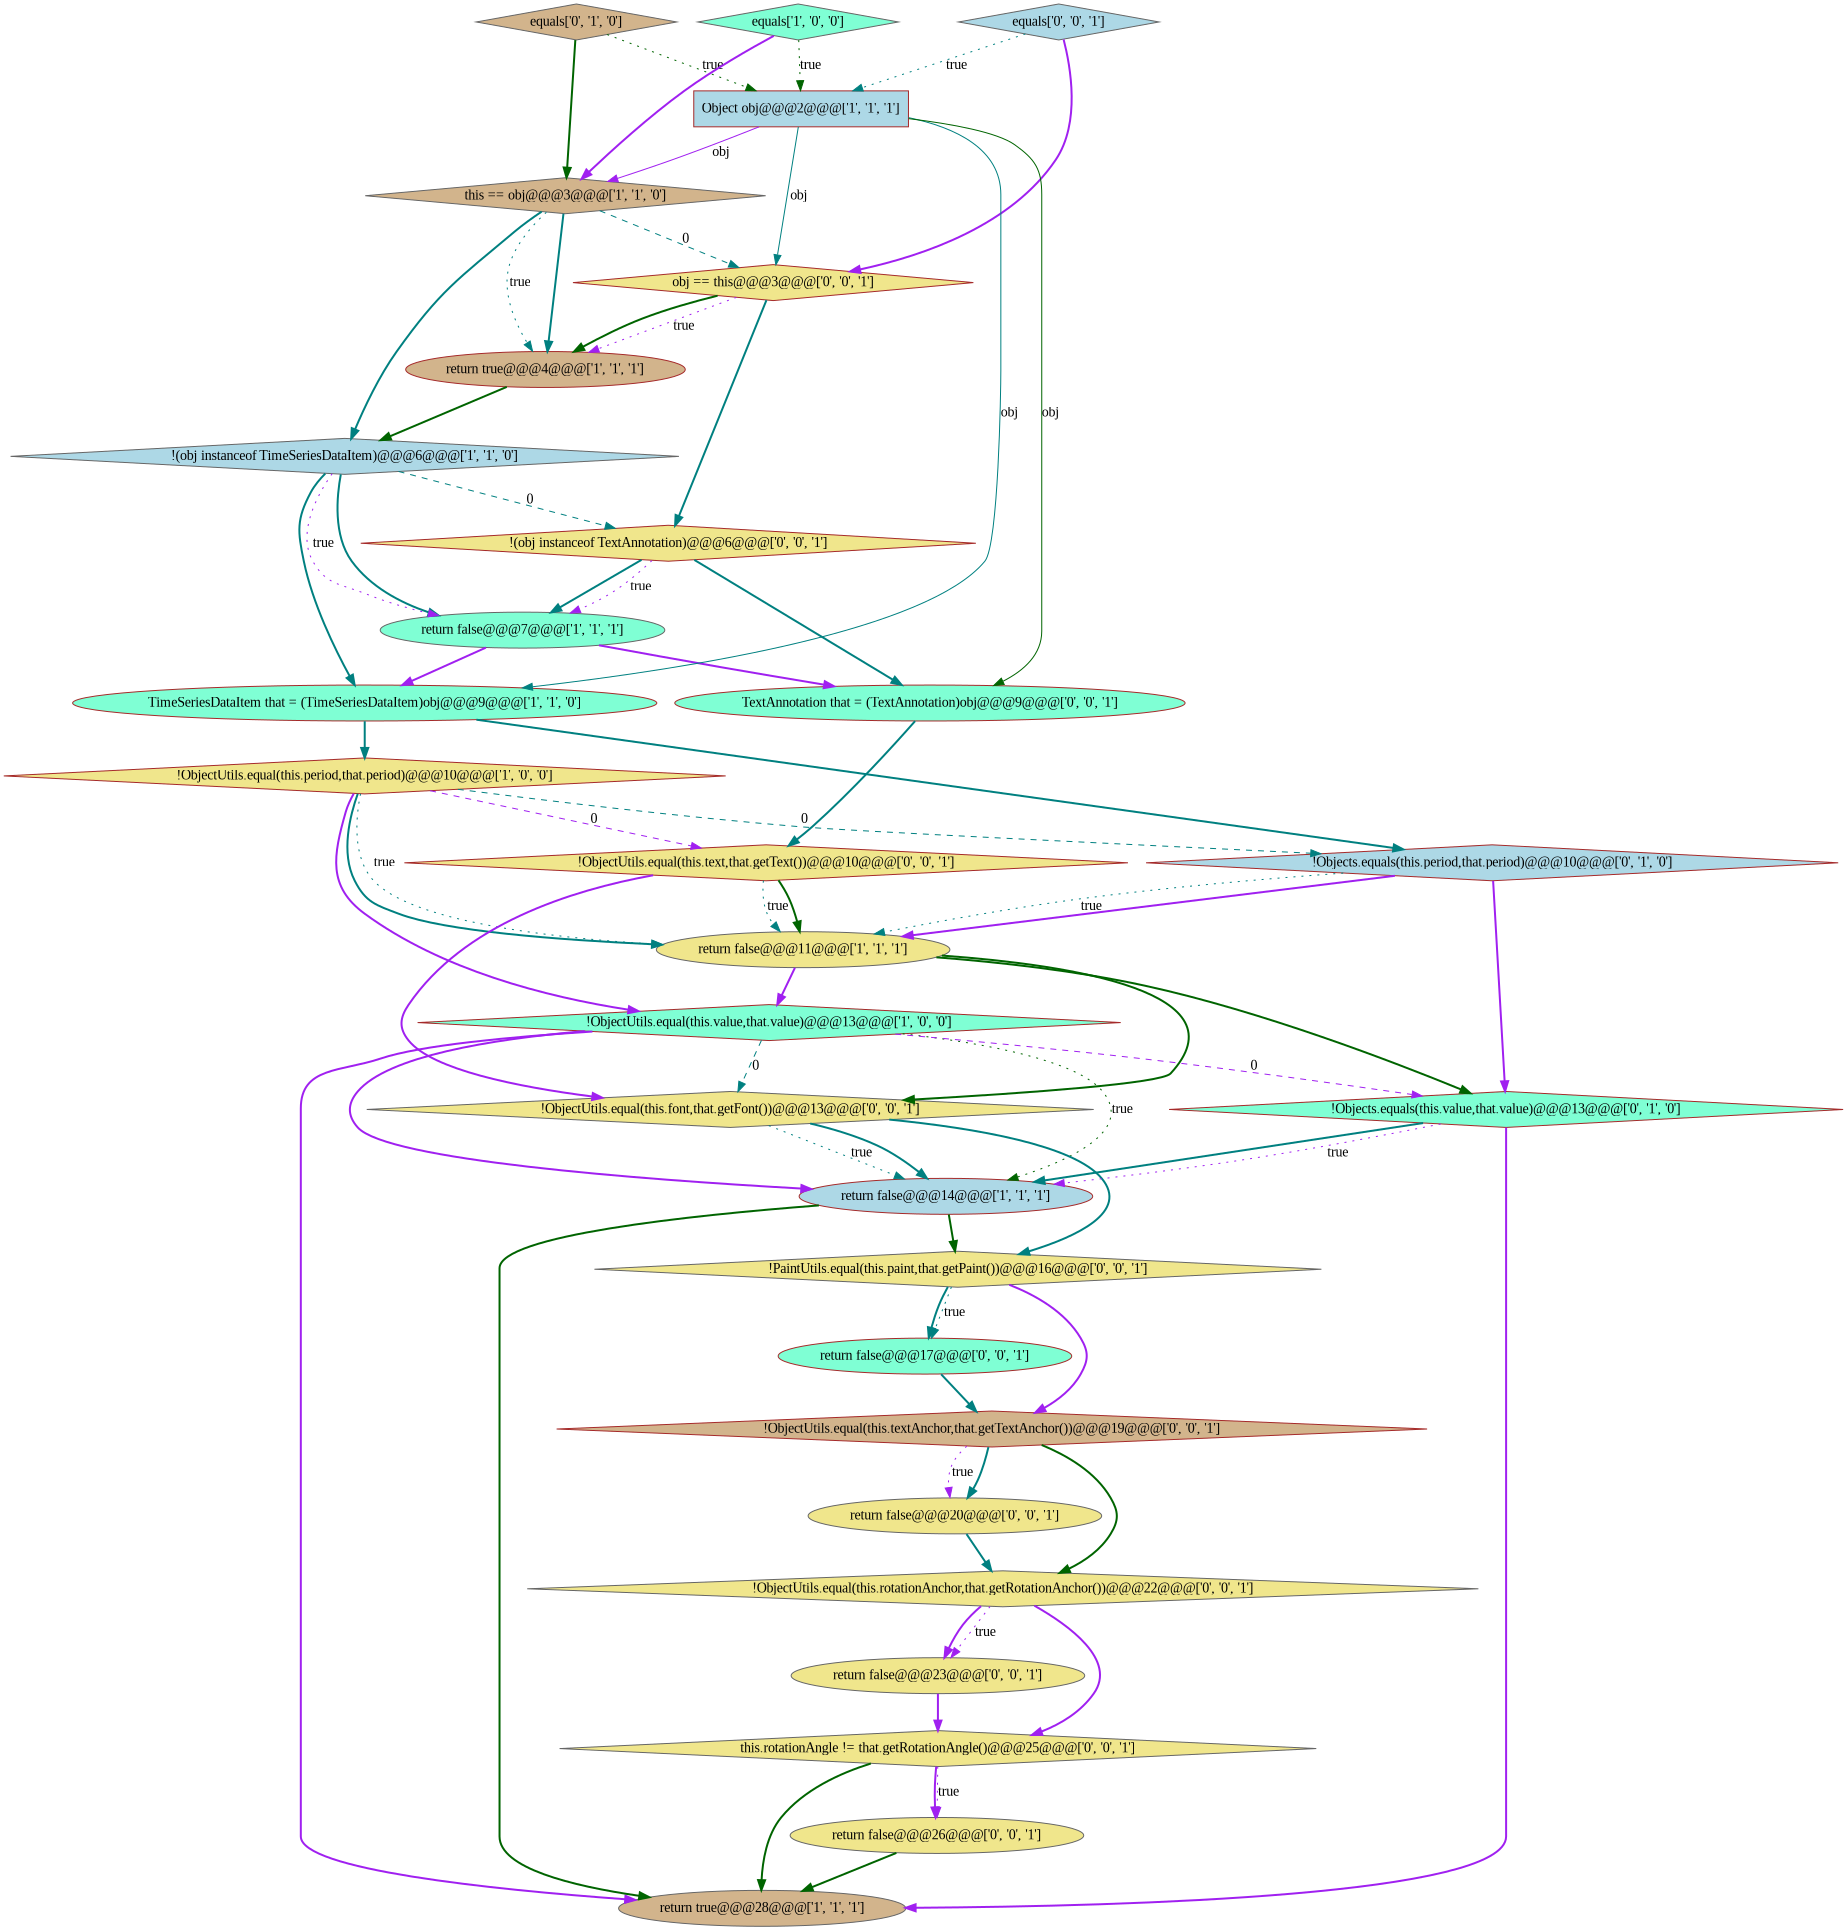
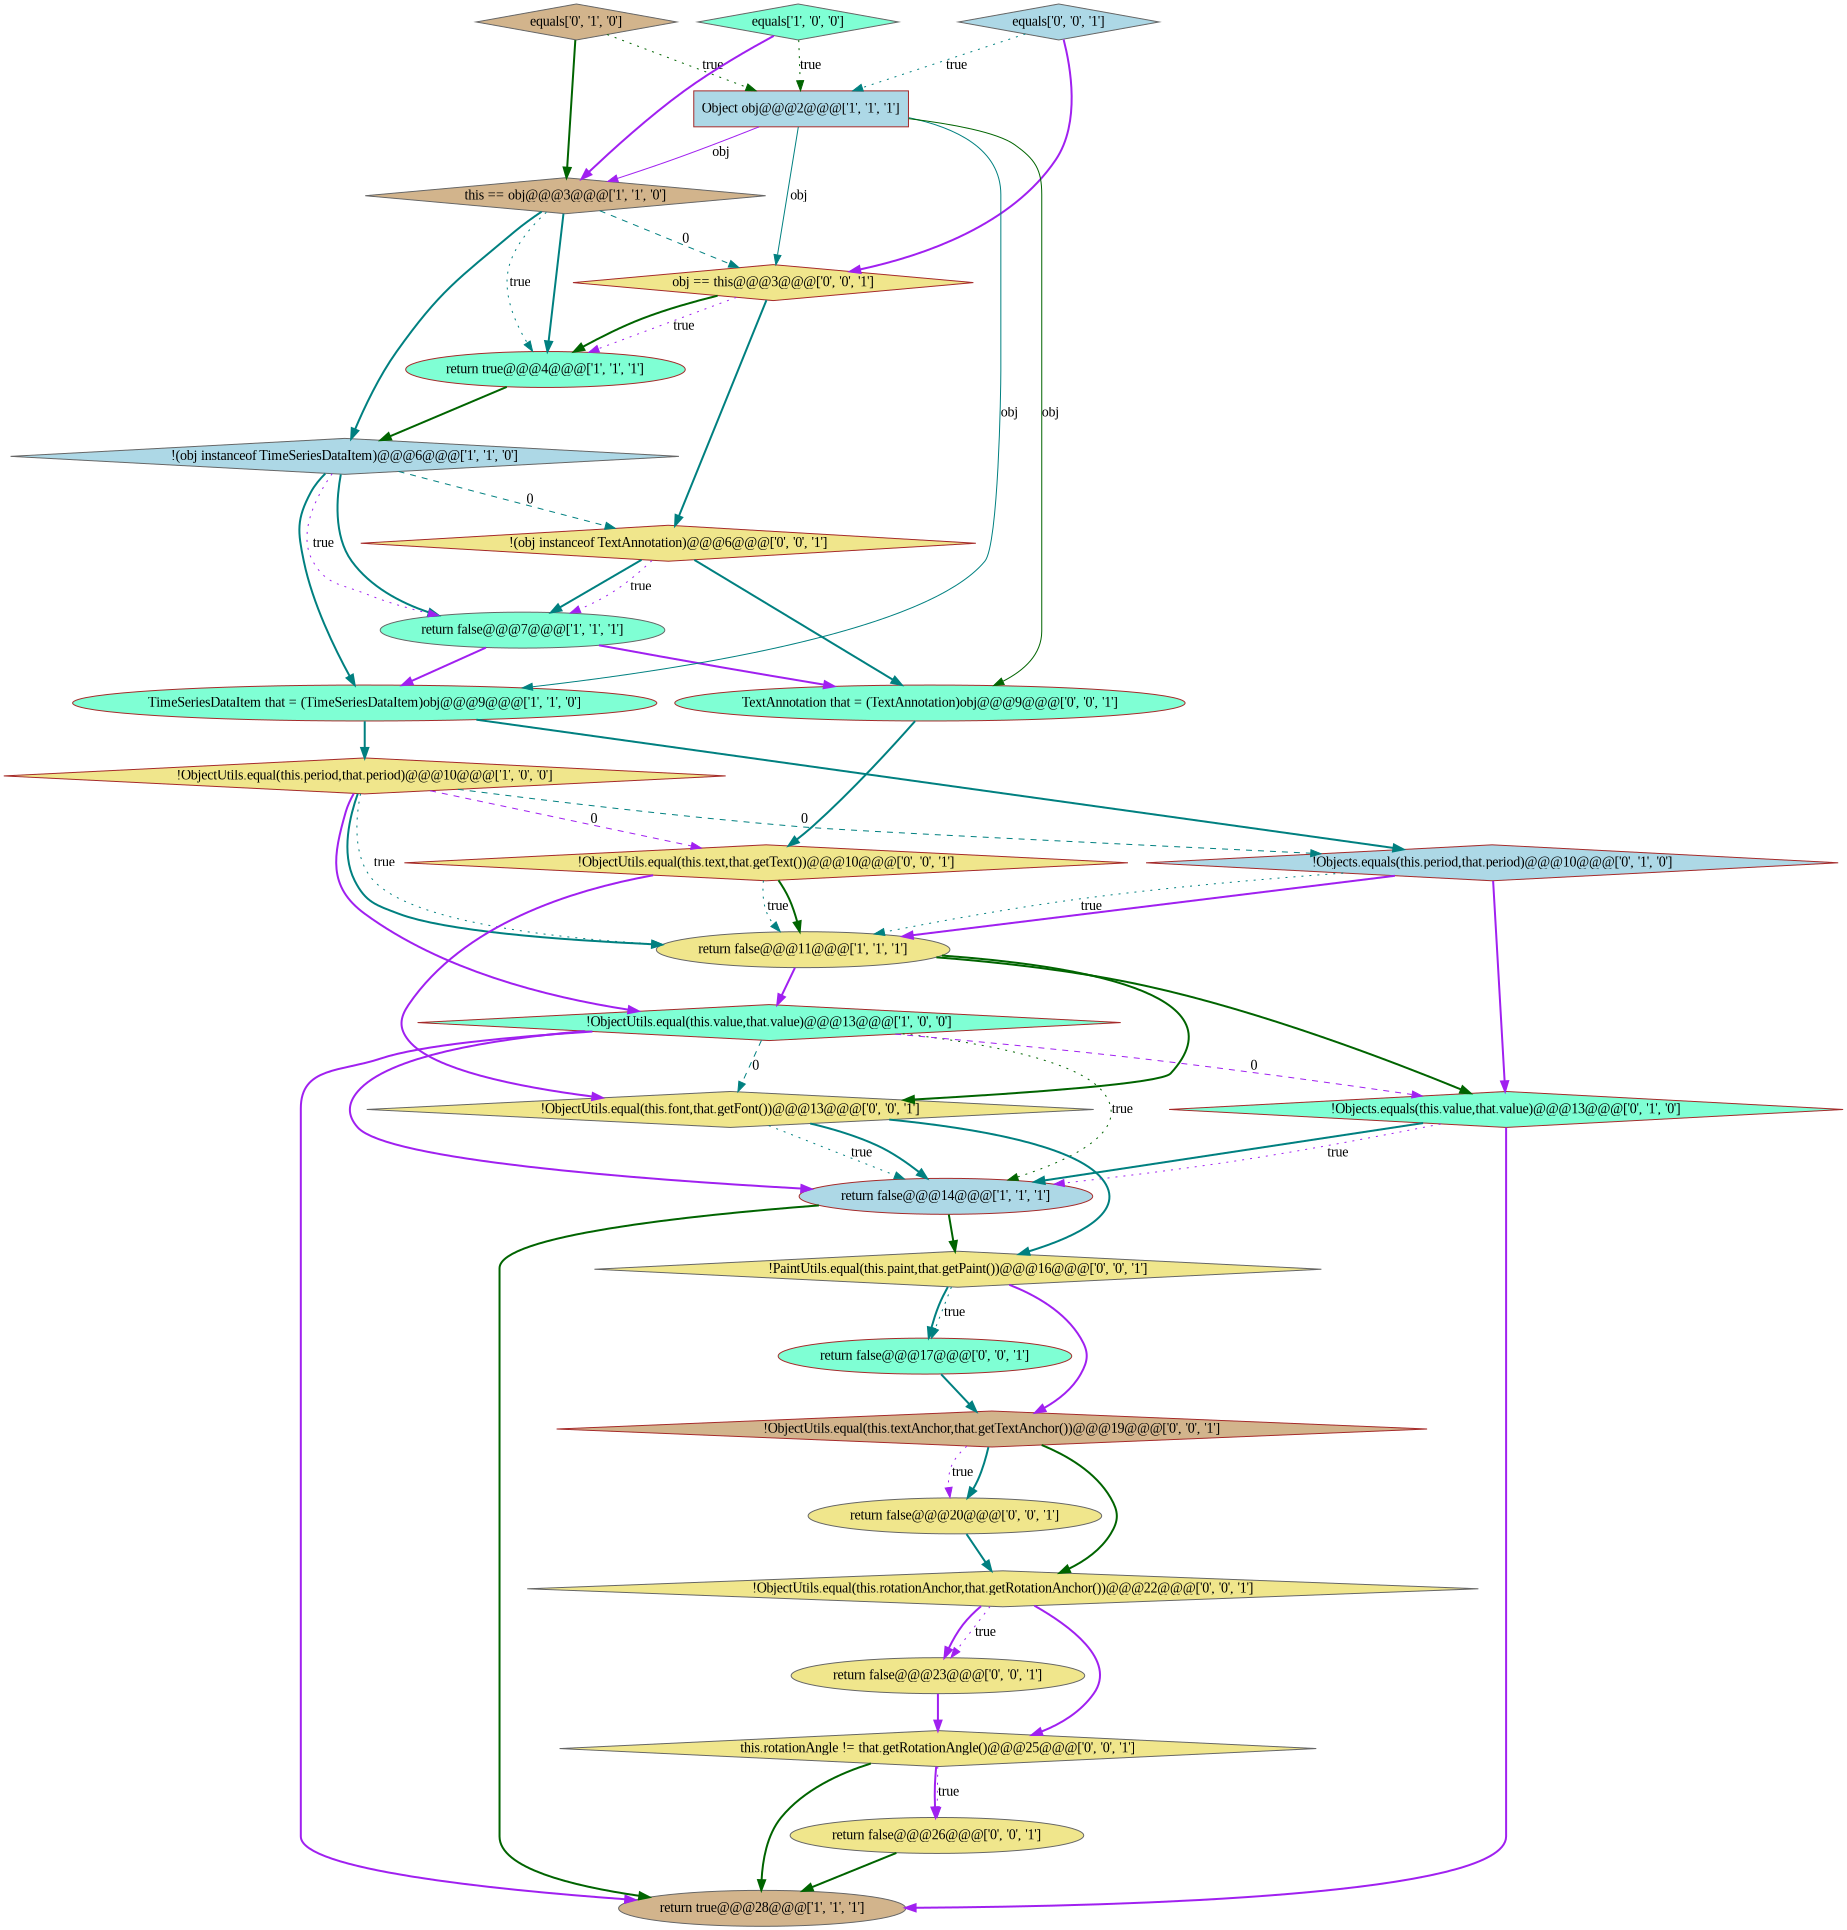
(545, 369) -> (545, 369)
